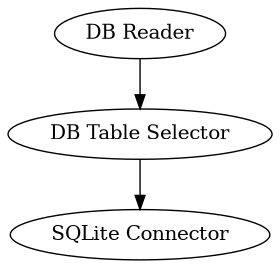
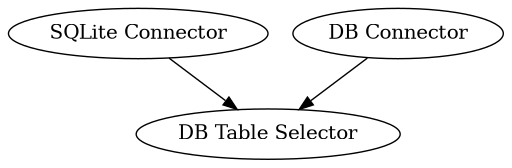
(140, 34) -> (398, 34)
(140, 178) -> (197, 79)
